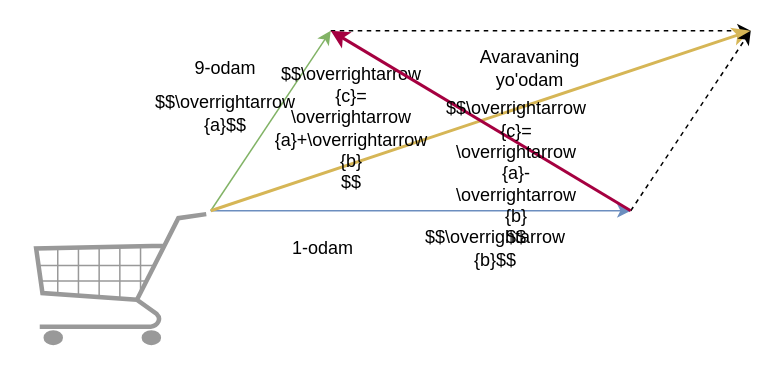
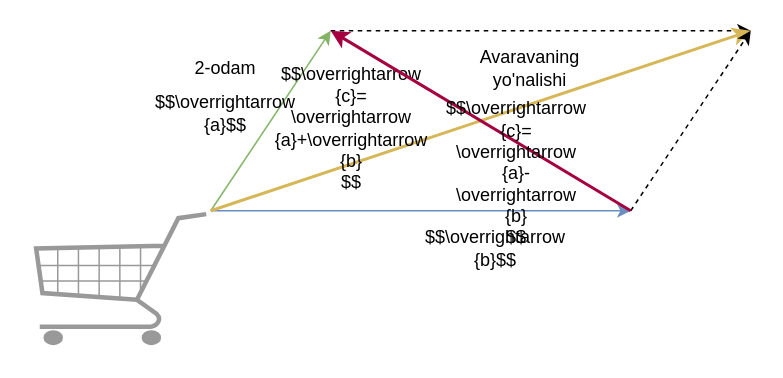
(226, 68) -> (226, 68)
(530, 68) -> (530, 68)
(323, 248) -> none
